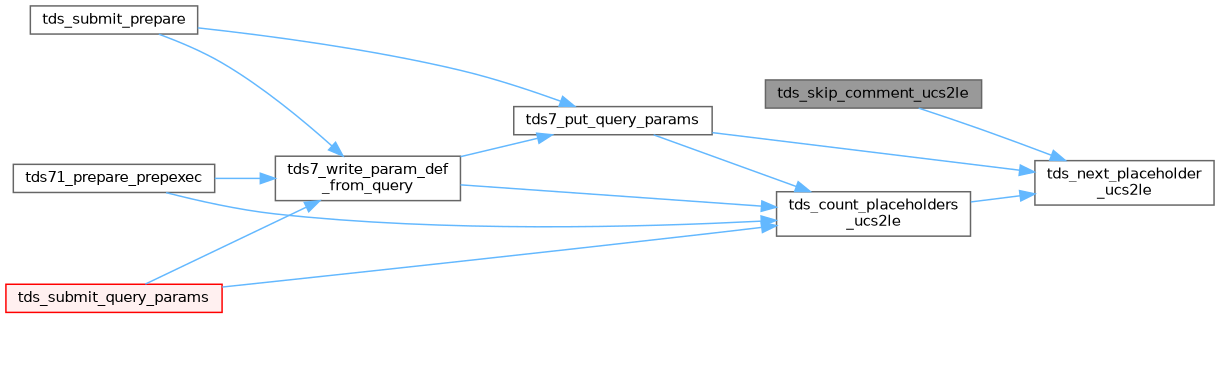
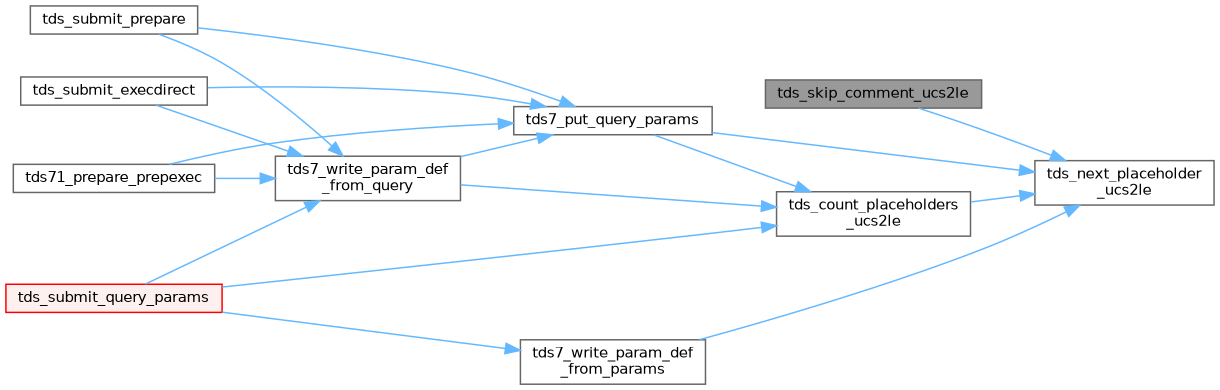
none -> (114, 91)
(462, 226) -> (341, 135)
none -> (613, 362)
